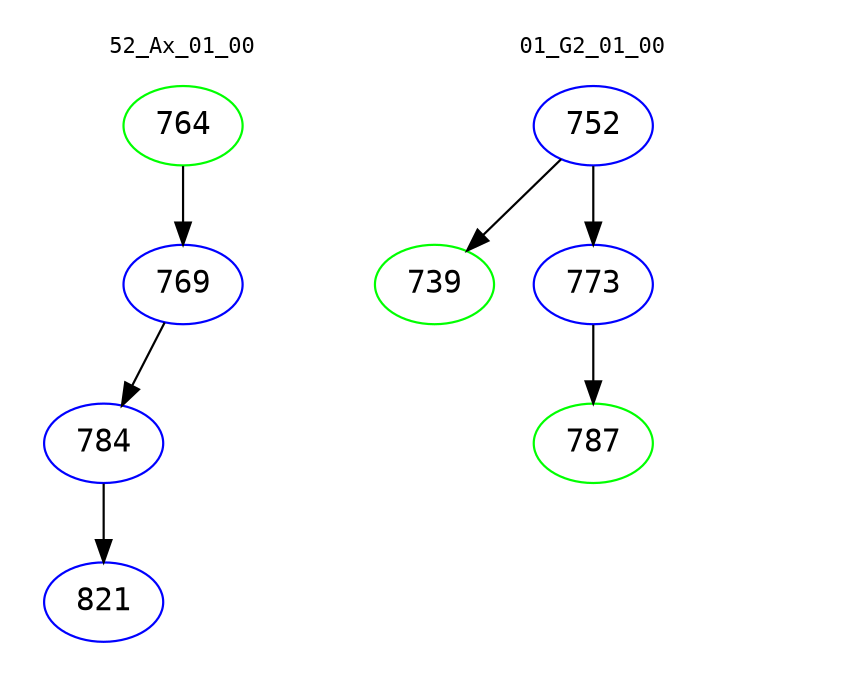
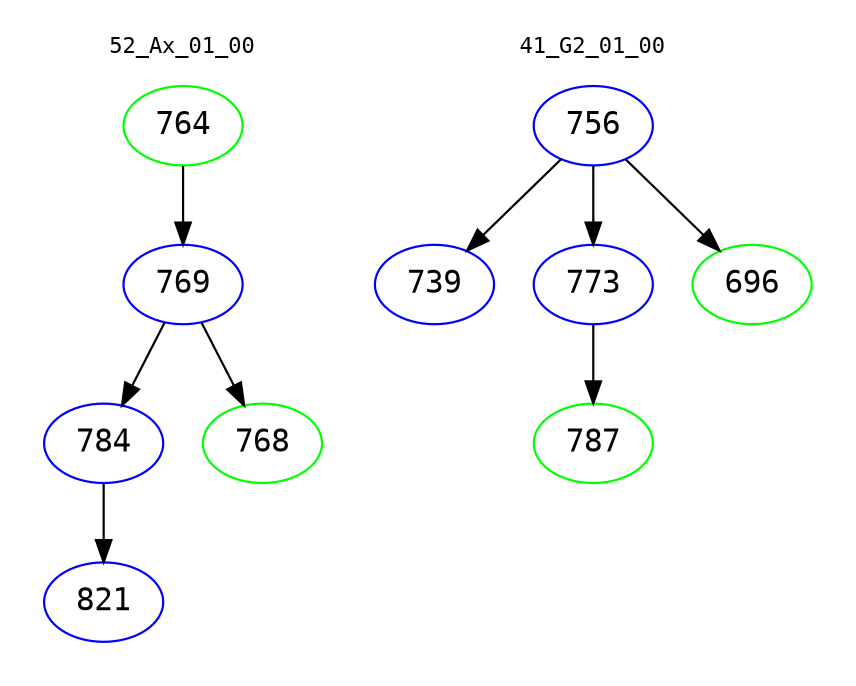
(593, 47) -> (593, 47)
(593, 126) -> (593, 126)
(434, 285) -> (434, 285)
none -> (752, 285)
none -> (262, 443)
